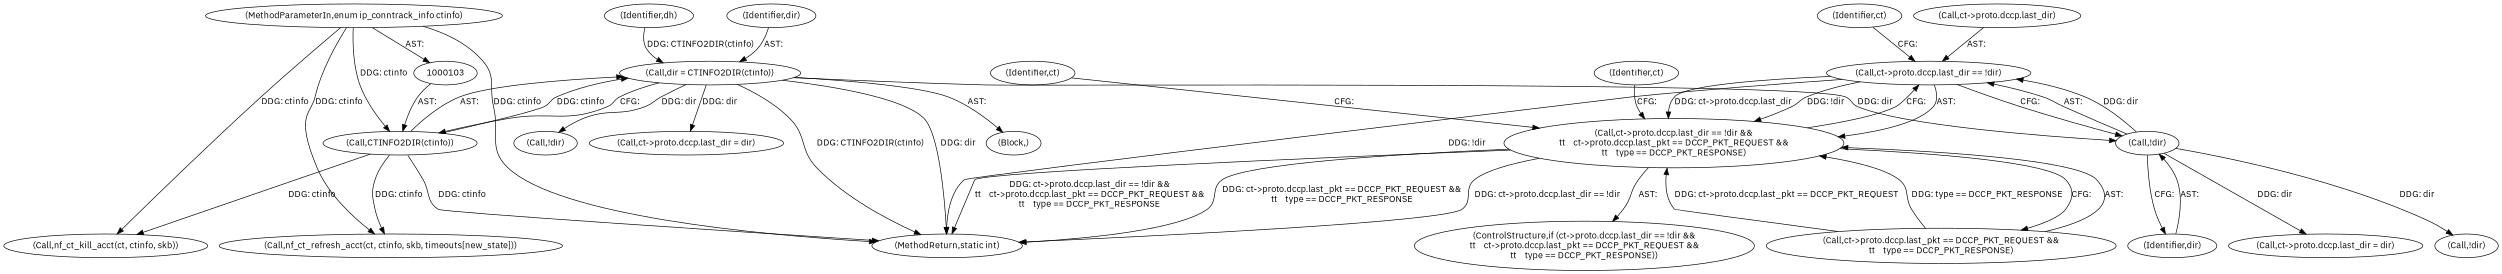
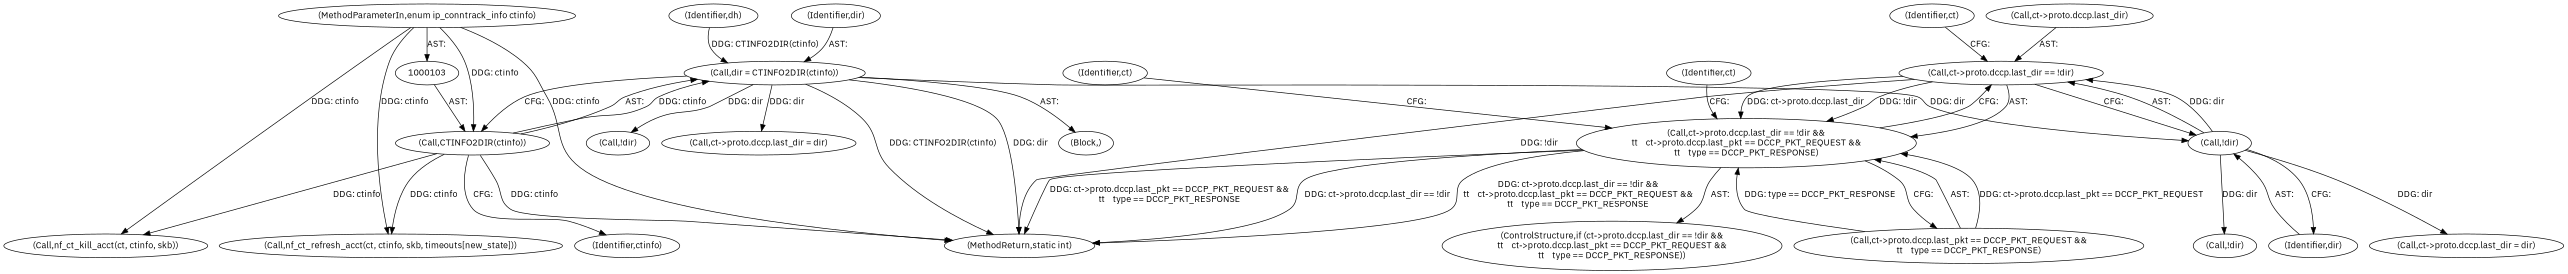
none -> (627, 246)
